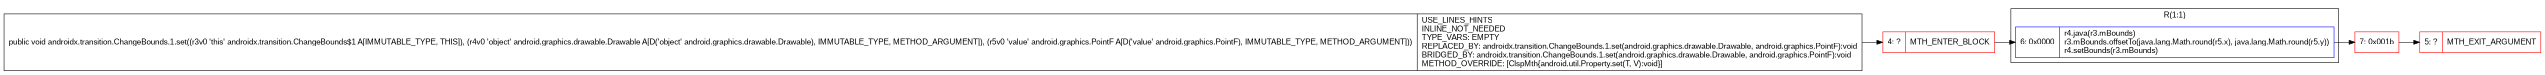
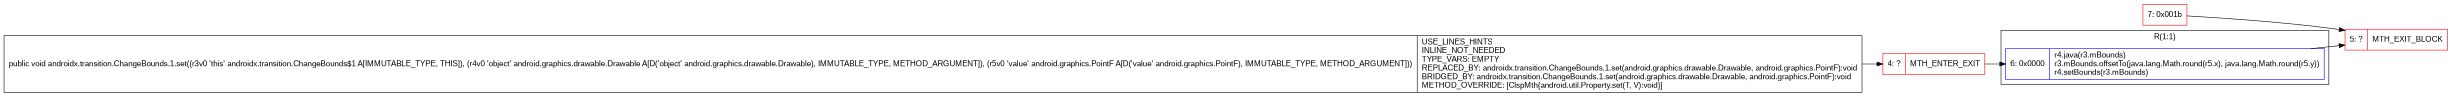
(1950, 42) -> (1945, 64)
(2342, 42) -> (2325, 47)
(2492, 42) -> (2408, 39)
